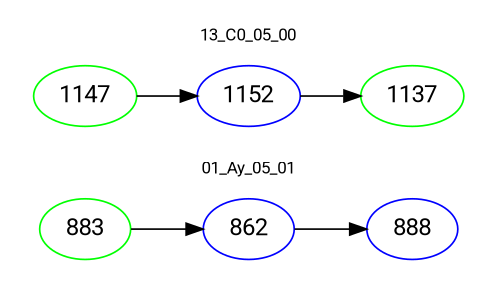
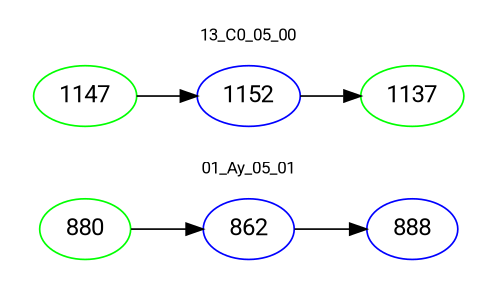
(85, 229) -> (85, 229)
